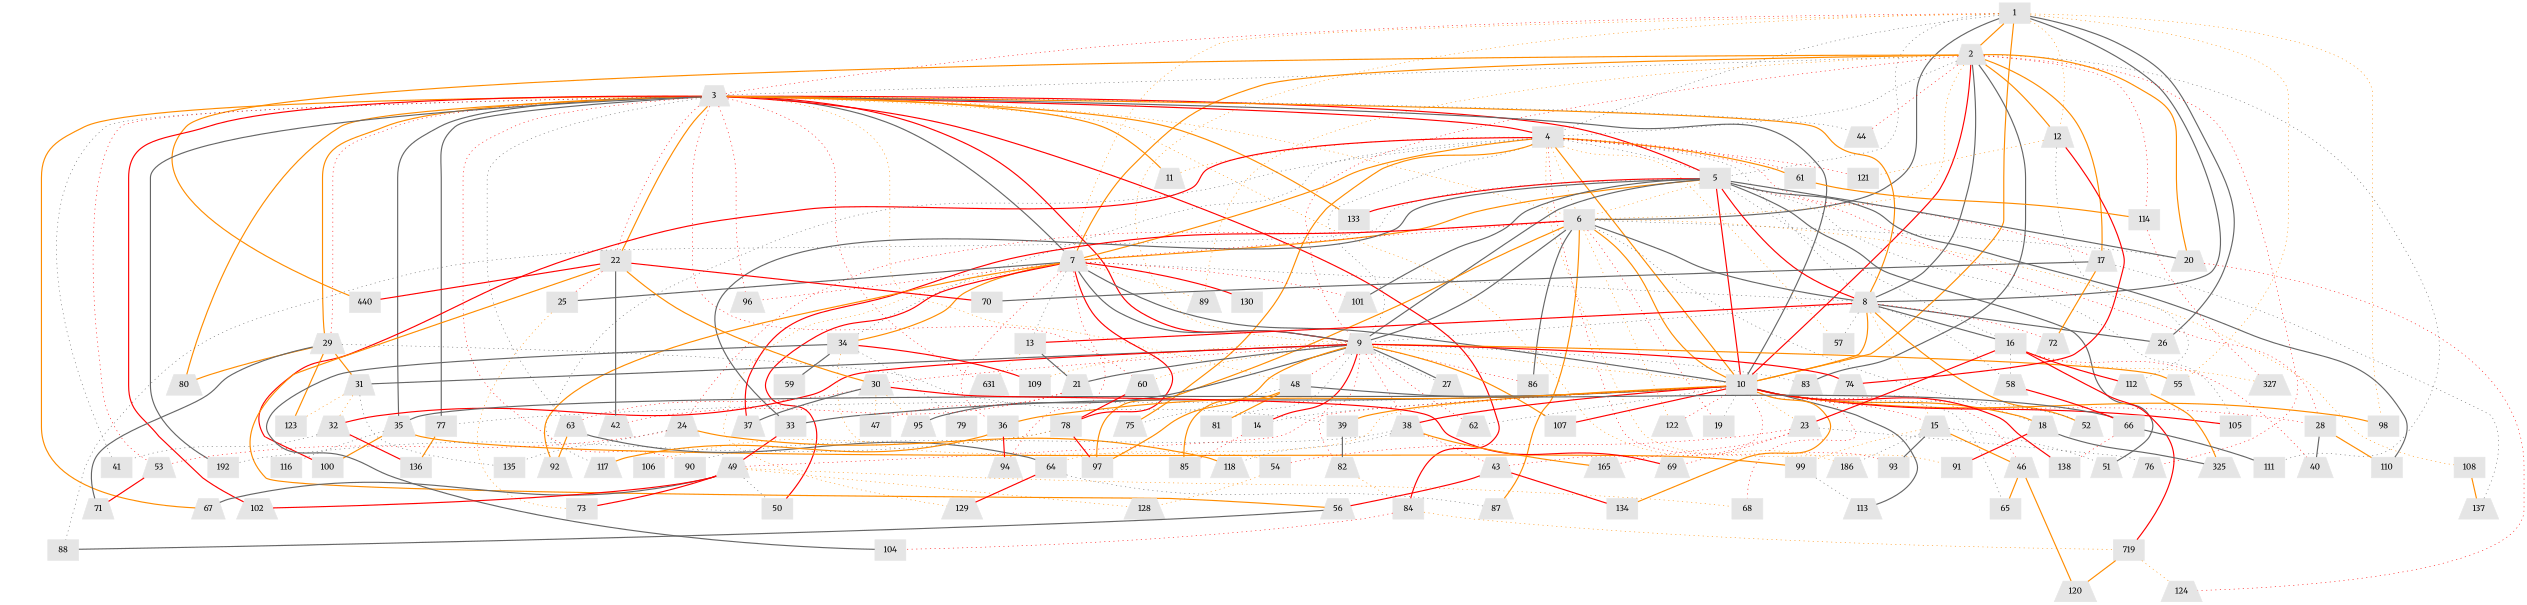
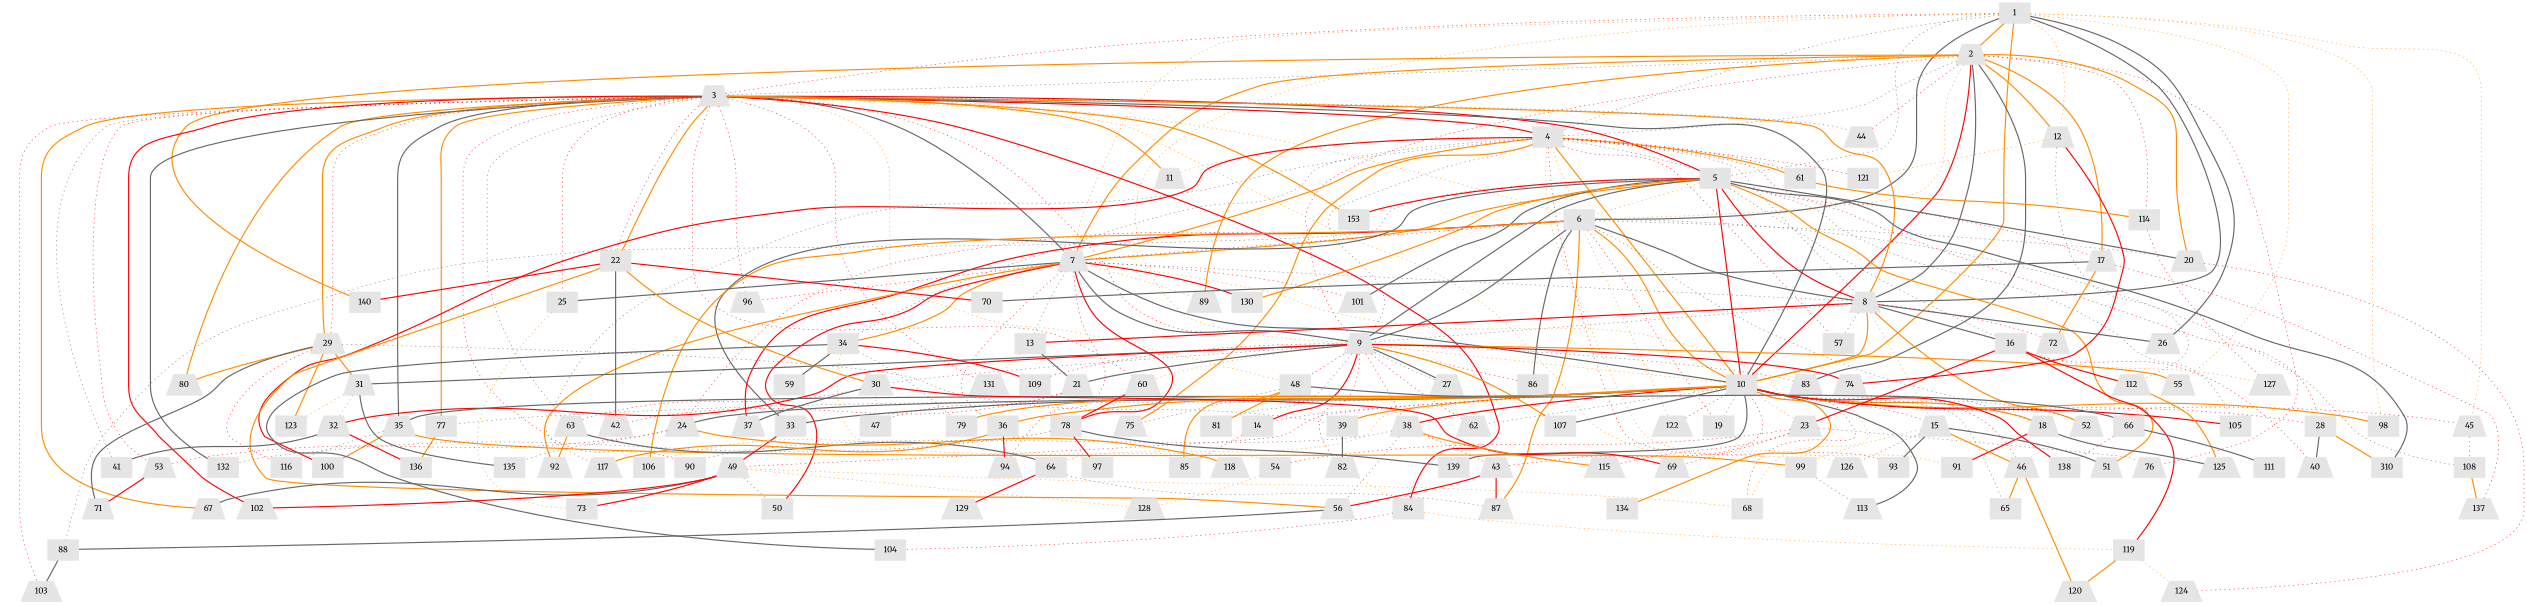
(1534, 90) -> (1534, 90)
(443, 145) -> (443, 145)
(2359, 184) -> none
(1038, 194) -> (1038, 194)
(1713, 210) -> (1713, 210)
(1354, 220) -> (1354, 220)
none -> (1477, 221)
(2047, 274) -> (2047, 274)
(589, 282) -> (572, 150)
(365, 302) -> (365, 302)
(1996, 305) -> (1996, 305)
(1331, 335) -> (867, 251)
(782, 340) -> (1611, 331)
(2347, 348) -> (2347, 348)
(1198, 350) -> (1198, 350)
(1083, 364) -> (1083, 364)
(989, 385) -> (989, 385)
(2011, 385) -> none
(2270, 385) -> (2270, 385)
(1259, 389) -> none
none -> (1351, 396)
none -> (1210, 399)
none -> (240, 400)
(1651, 406) -> (1651, 406)
(919, 426) -> none
none -> (2470, 426)
(2008, 438) -> (2008, 438)
(225, 447) -> (225, 447)
(1317, 447) -> (1373, 468)
(412, 451) -> (412, 451)
(223, 467) -> (223, 467)
none -> (1454, 467)
(1605, 467) -> (1605, 467)
(1847, 467) -> (1847, 467)
(2219, 467) -> (2219, 467)
(2387, 467) -> (2387, 467)
(1559, 488) -> (1496, 487)
(2129, 550) -> (2129, 550)
none -> (41, 591)
